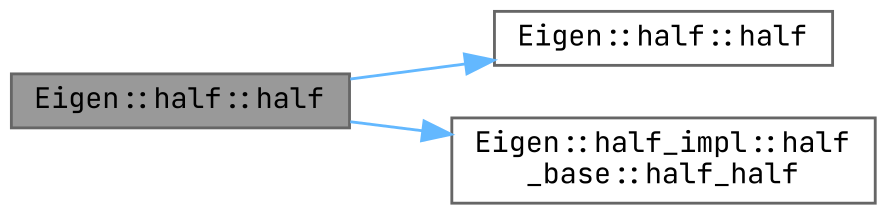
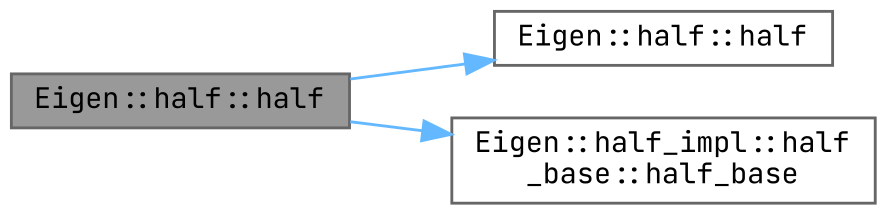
(664, 161) -> (664, 161)
